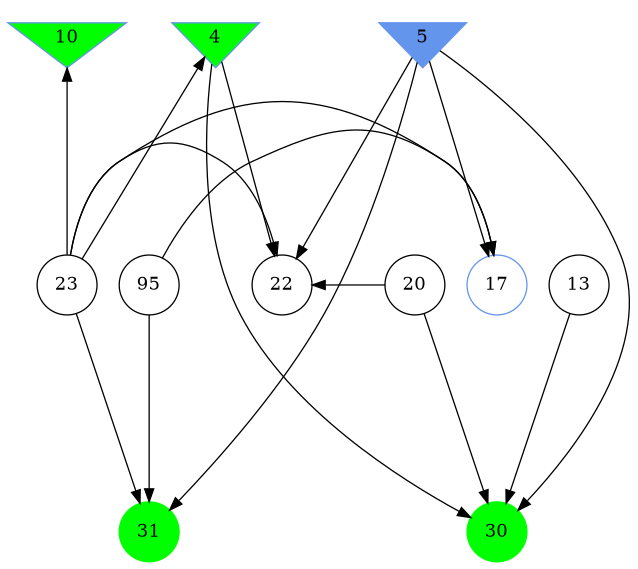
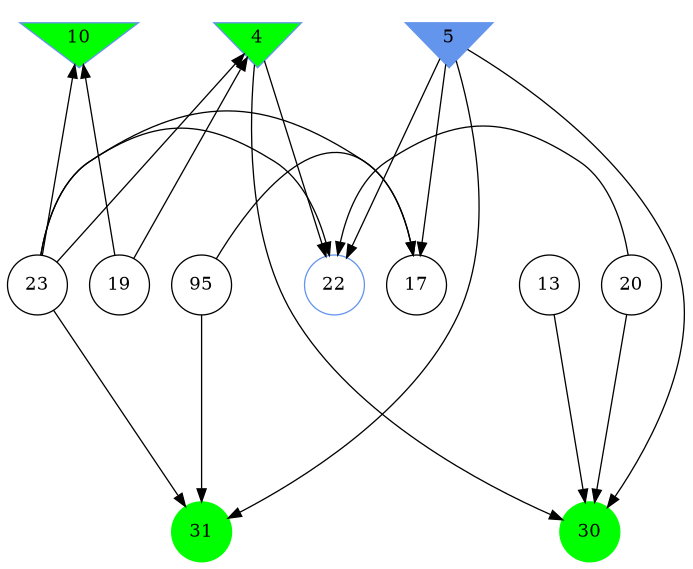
none -> (120, 285)
(282, 285) -> (334, 285)
(497, 285) -> (417, 285)
